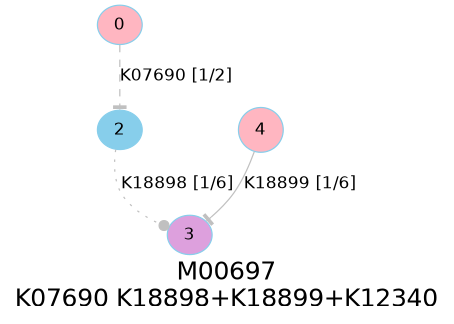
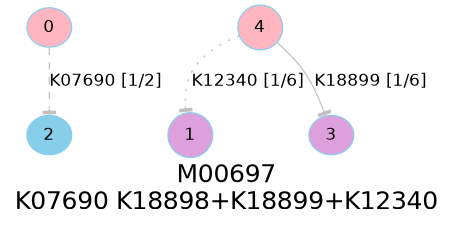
none -> (190, 135)
(123, 195) -> none
